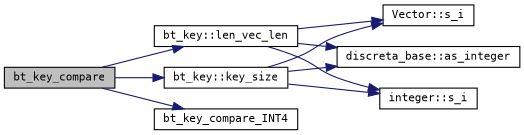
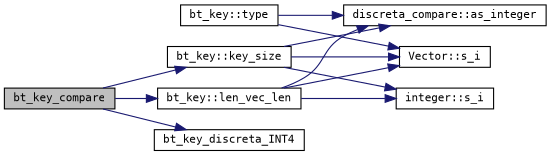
none -> (229, 15)
(428, 57) -> (445, 15)
(226, 119) -> (229, 140)
